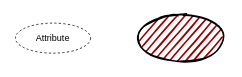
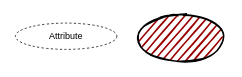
(53, 38) -> (66, 36)
